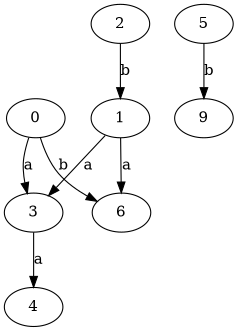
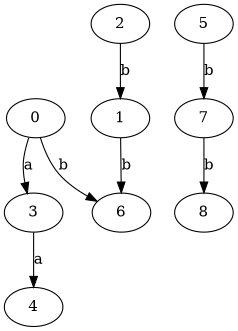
(204, 118) -> (204, 118)
(81, 162) -> none
(127, 165) -> (127, 165)
none -> (204, 213)
